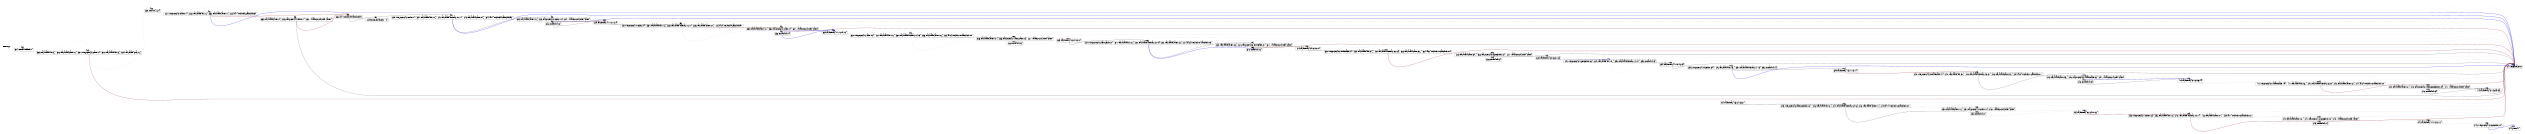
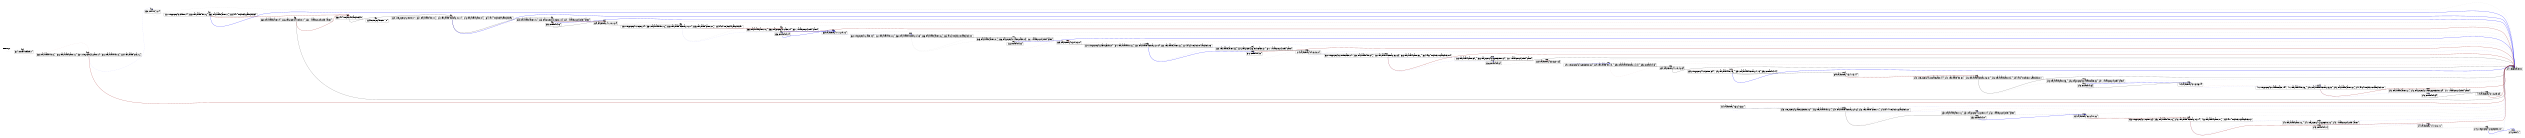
none -> (1774, 39)
(2032, 113) -> (2032, 117)
